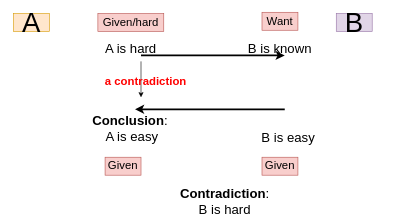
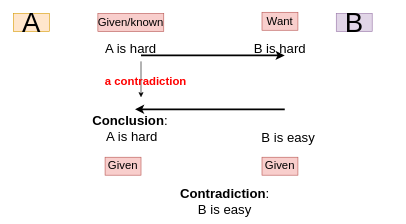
(131, 23) -> (131, 23)
(280, 41) -> (280, 41)
(130, 129) -> (130, 129)
(225, 203) -> (225, 203)
